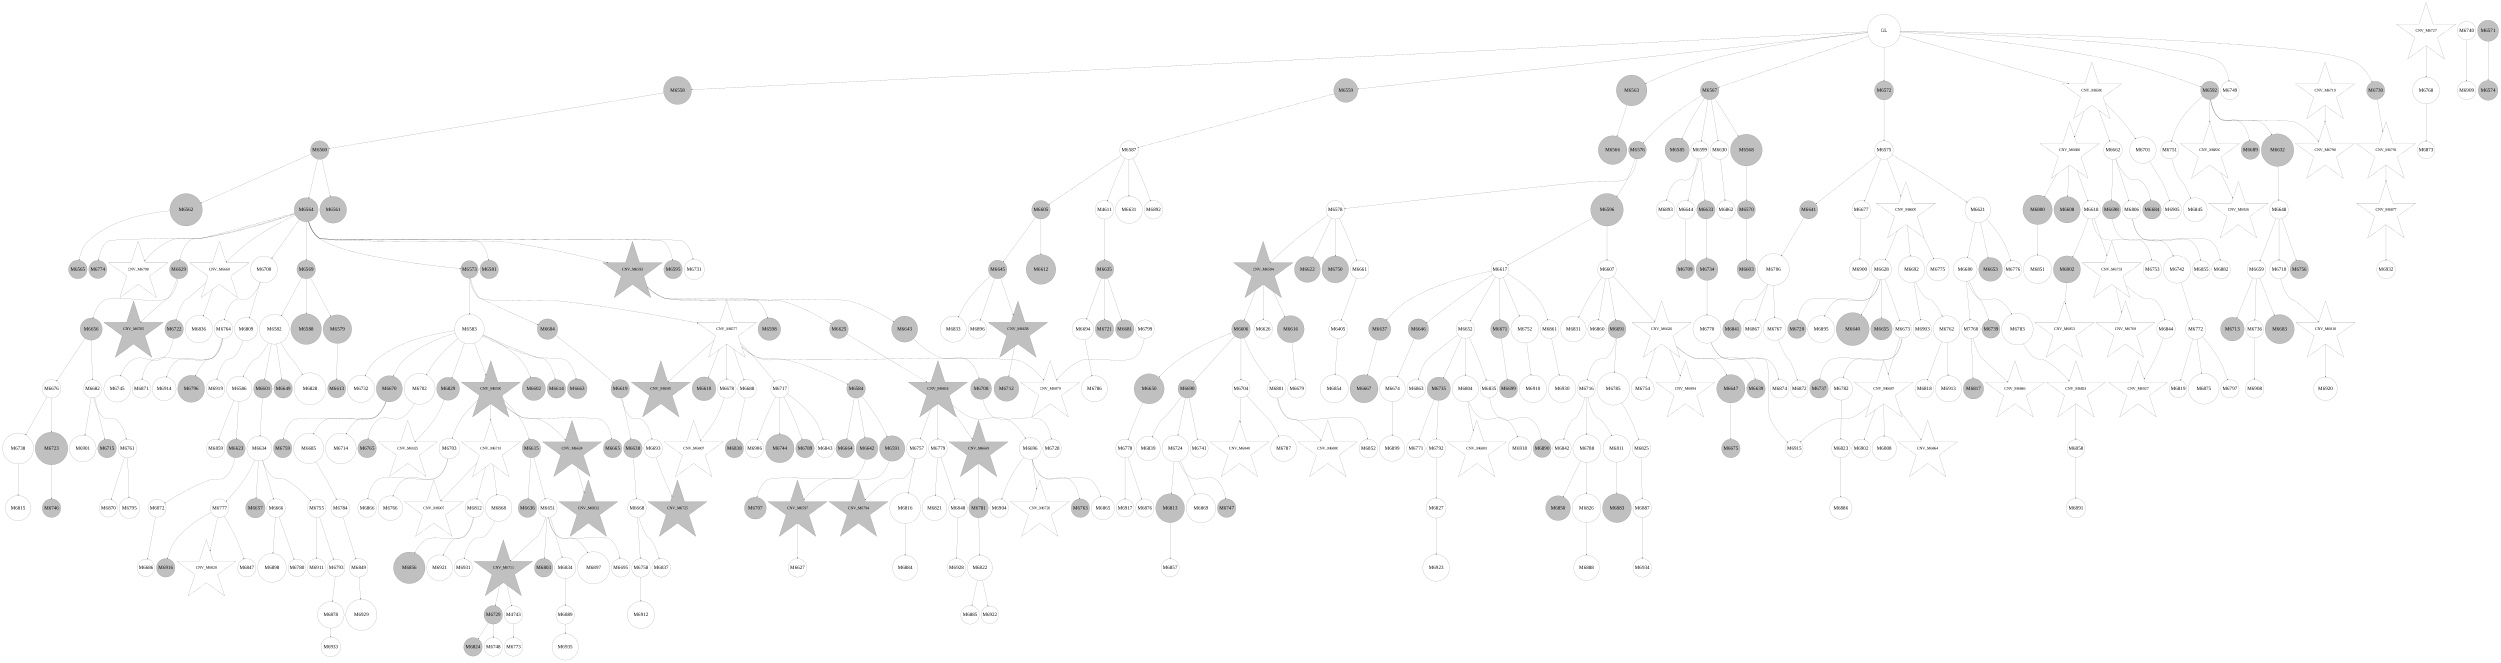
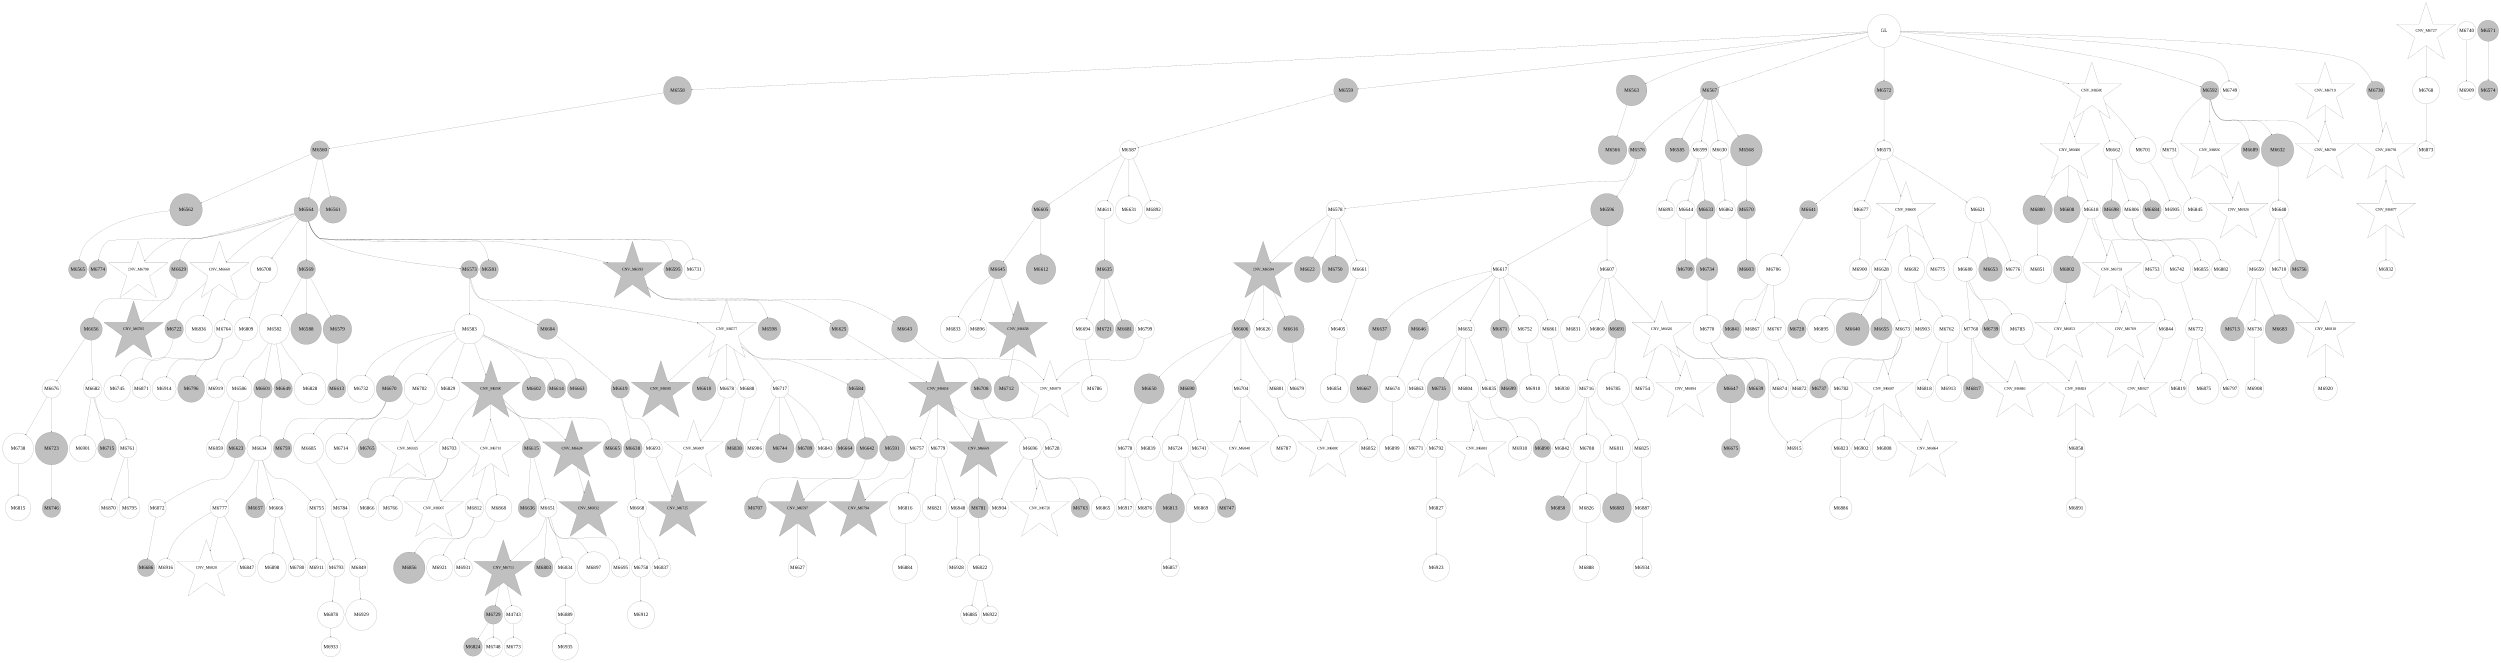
(448, 389) -> (448, 389)
(146, 568) -> (146, 568)
(166, 568) -> (166, 568)
